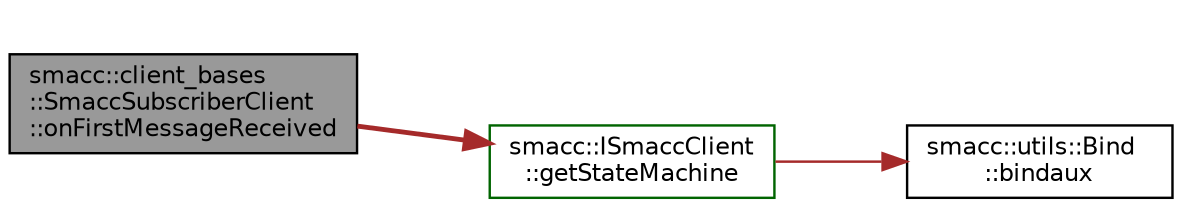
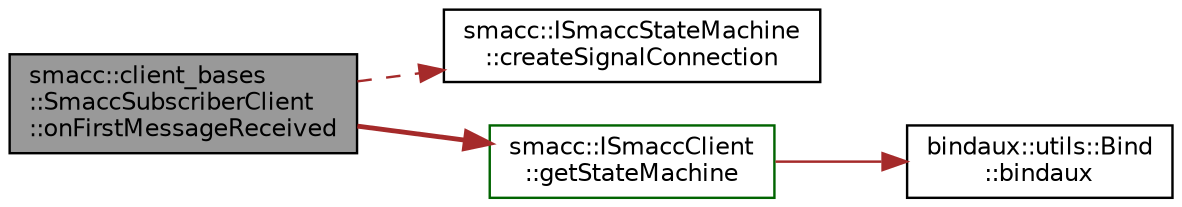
none -> (632, 46)
(1040, 162) -> (1040, 162)
